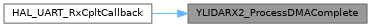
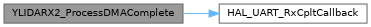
(165, 14) -> (196, 14)
